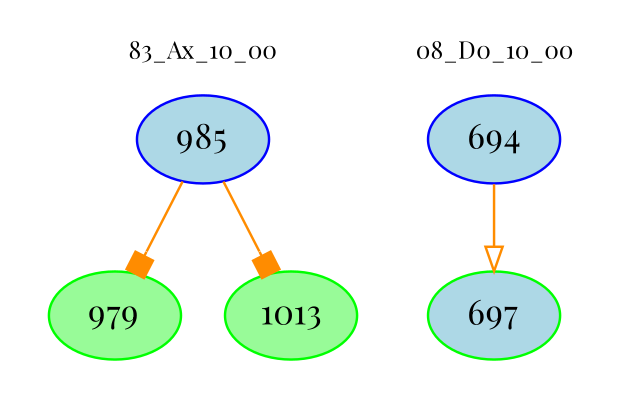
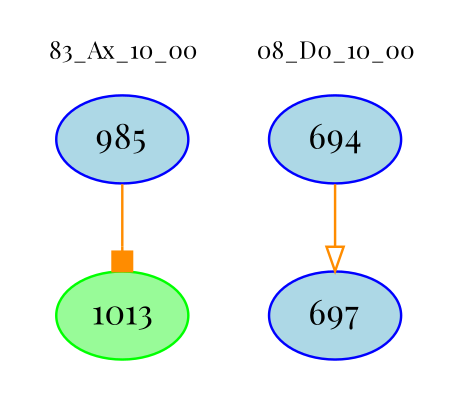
(115, 316) -> none
(494, 316) -> (335, 316)
